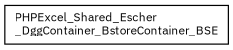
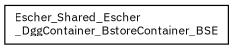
(117, 25) -> (117, 25)
